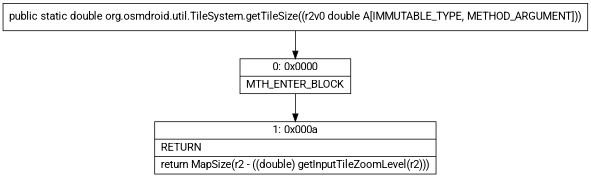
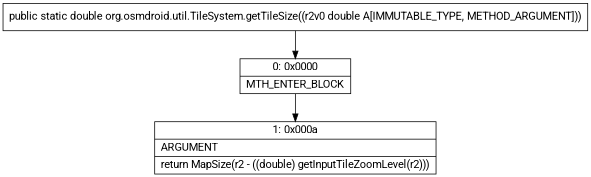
(181, 147) -> (190, 147)
